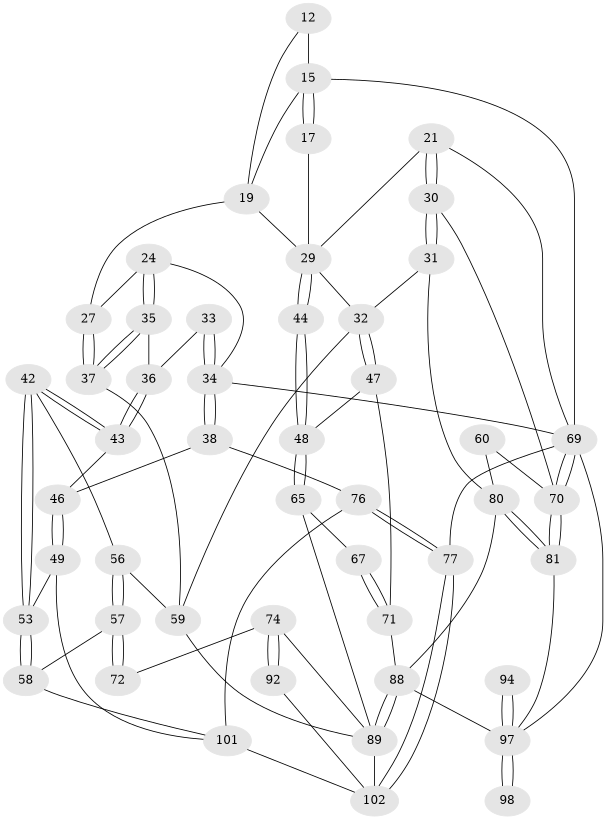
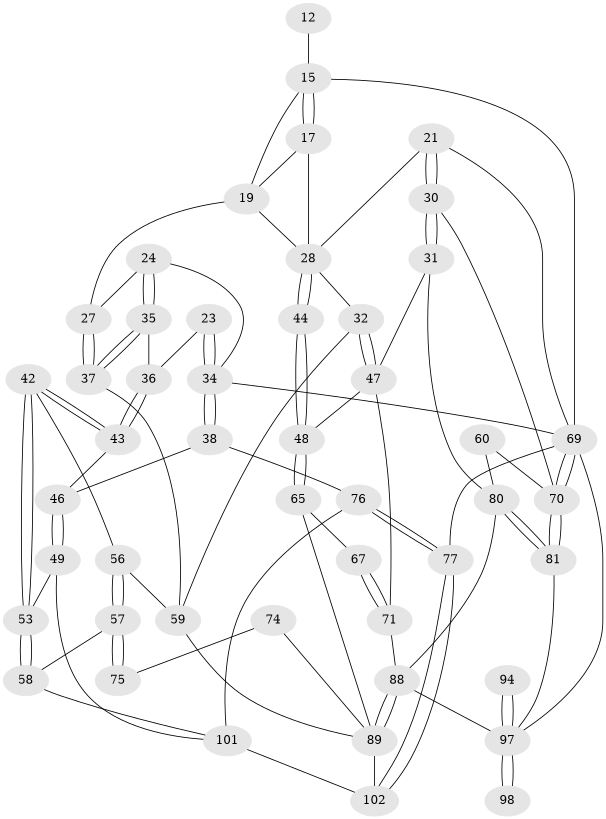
(264, 105) -> (278, 169)
(309, 259) -> (309, 259)
(396, 289) -> (403, 319)
(209, 319) -> (209, 319)
(118, 681) -> (118, 681)
(273, 681) -> none
